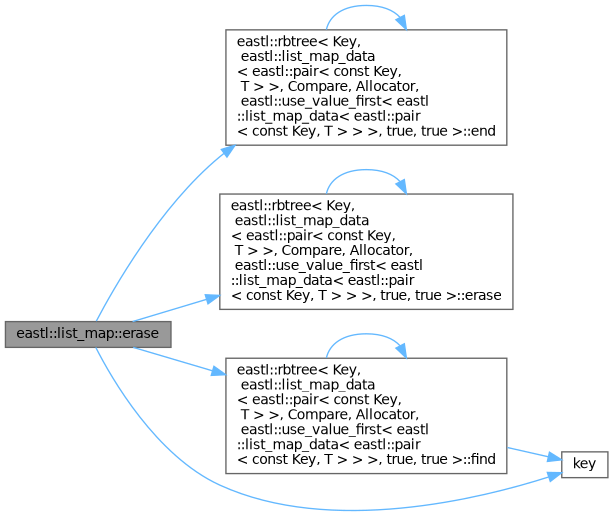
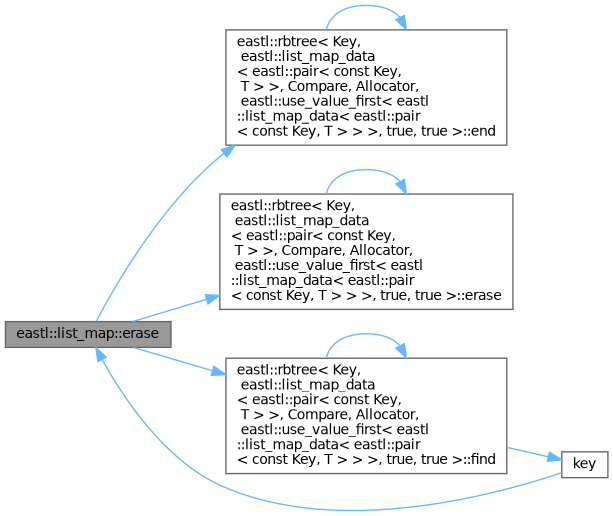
(290, 505) -> (304, 507)
